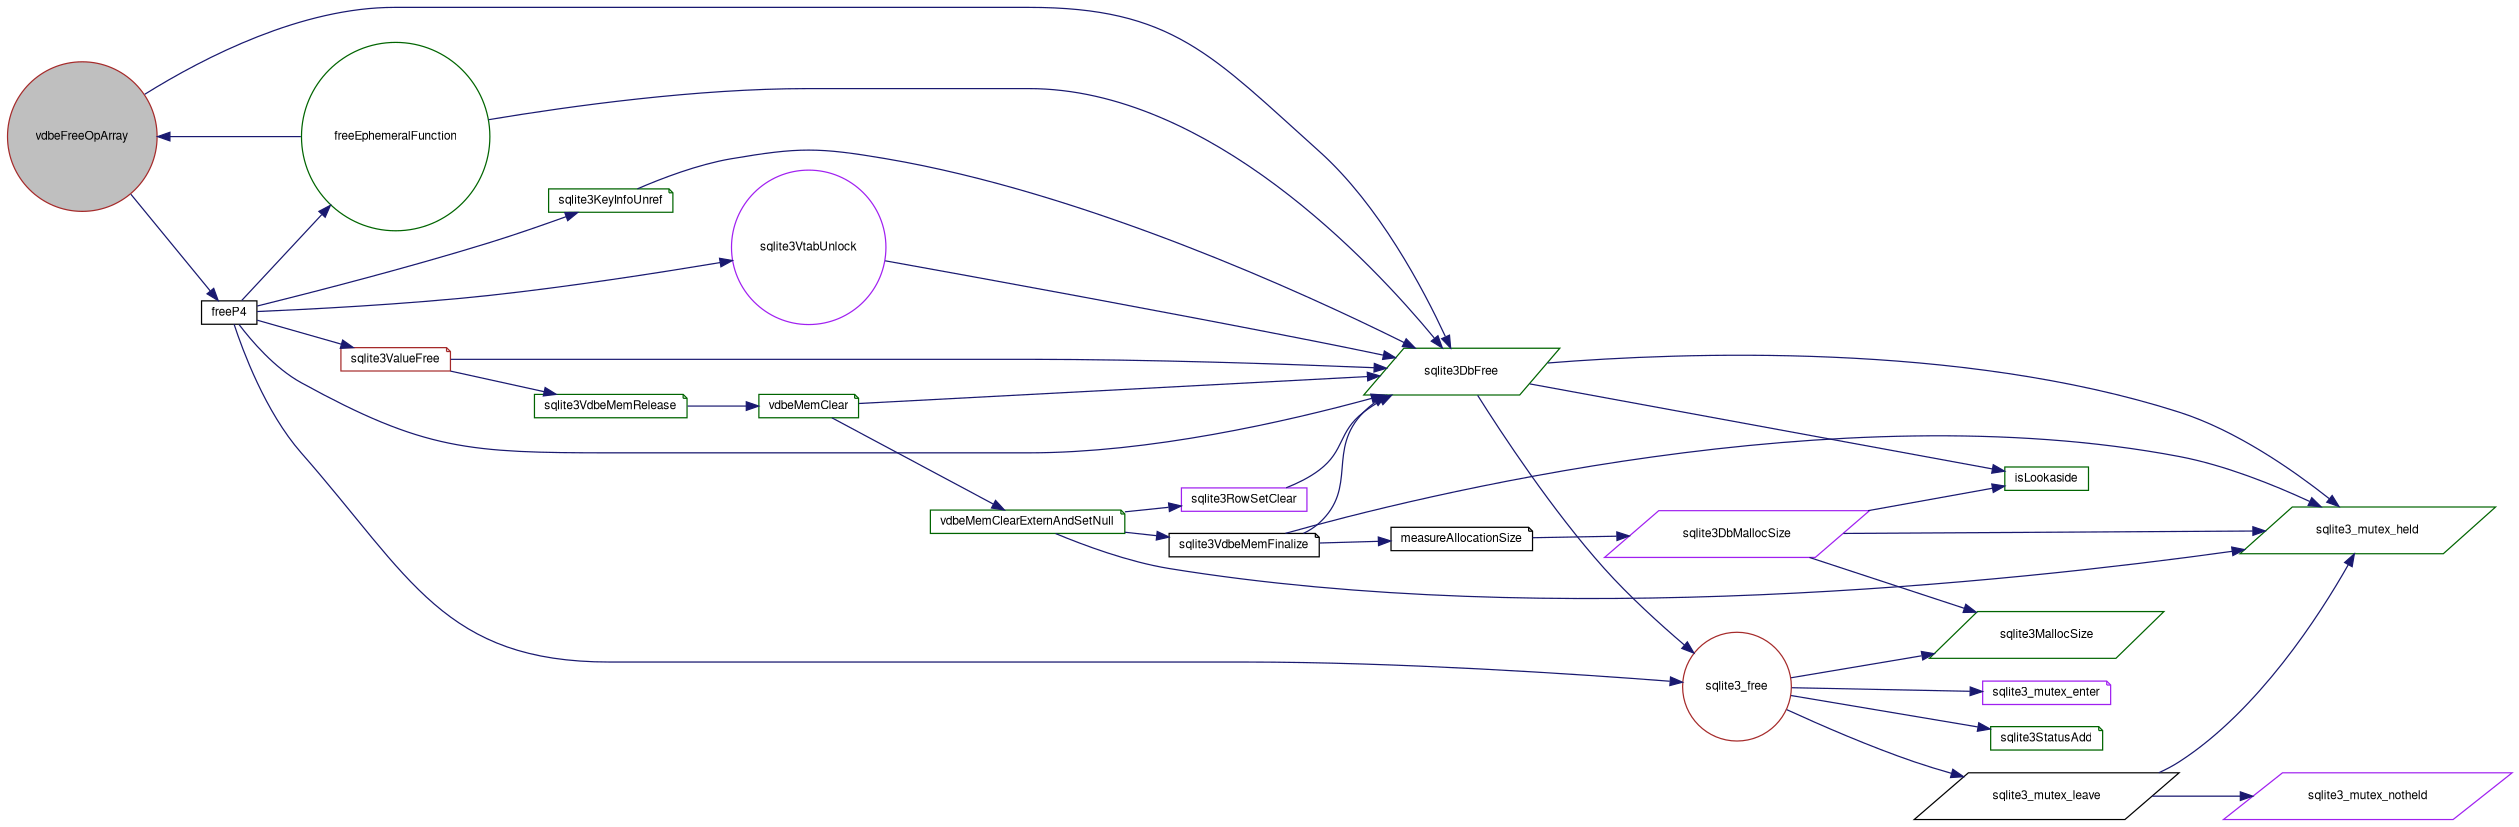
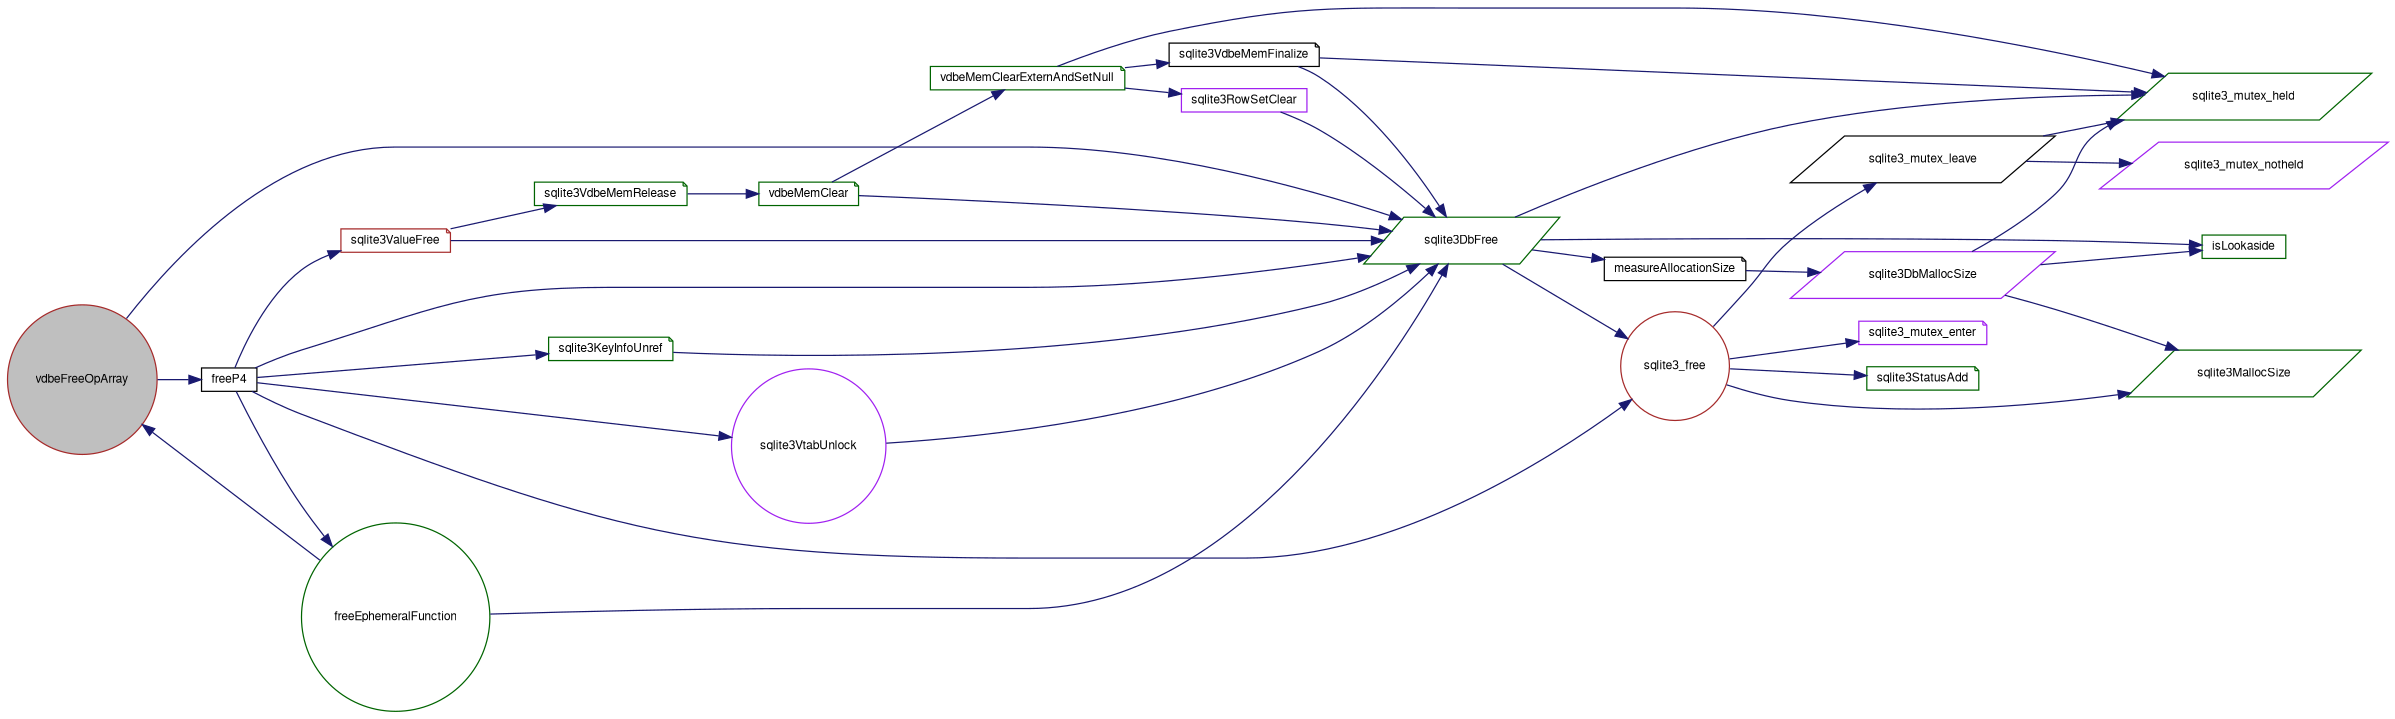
(1349, 542) -> (1562, 254)
